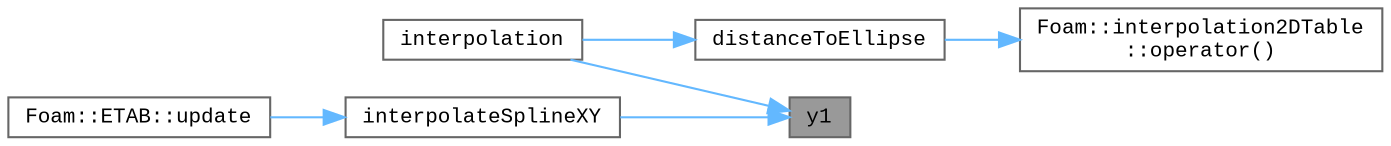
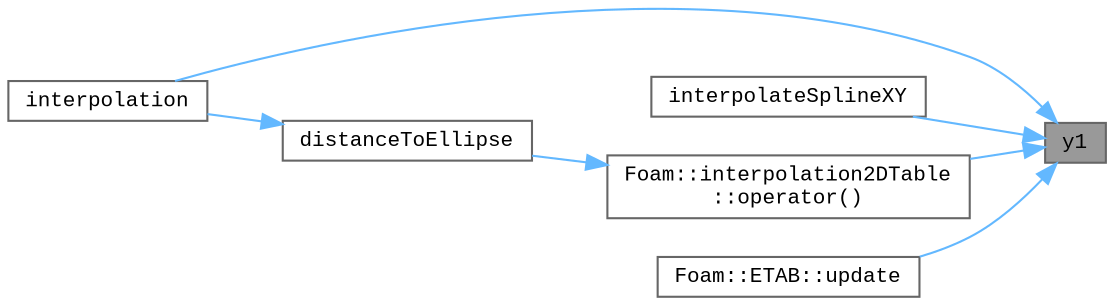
(297, 117) -> (987, 227)
none -> (997, 155)
